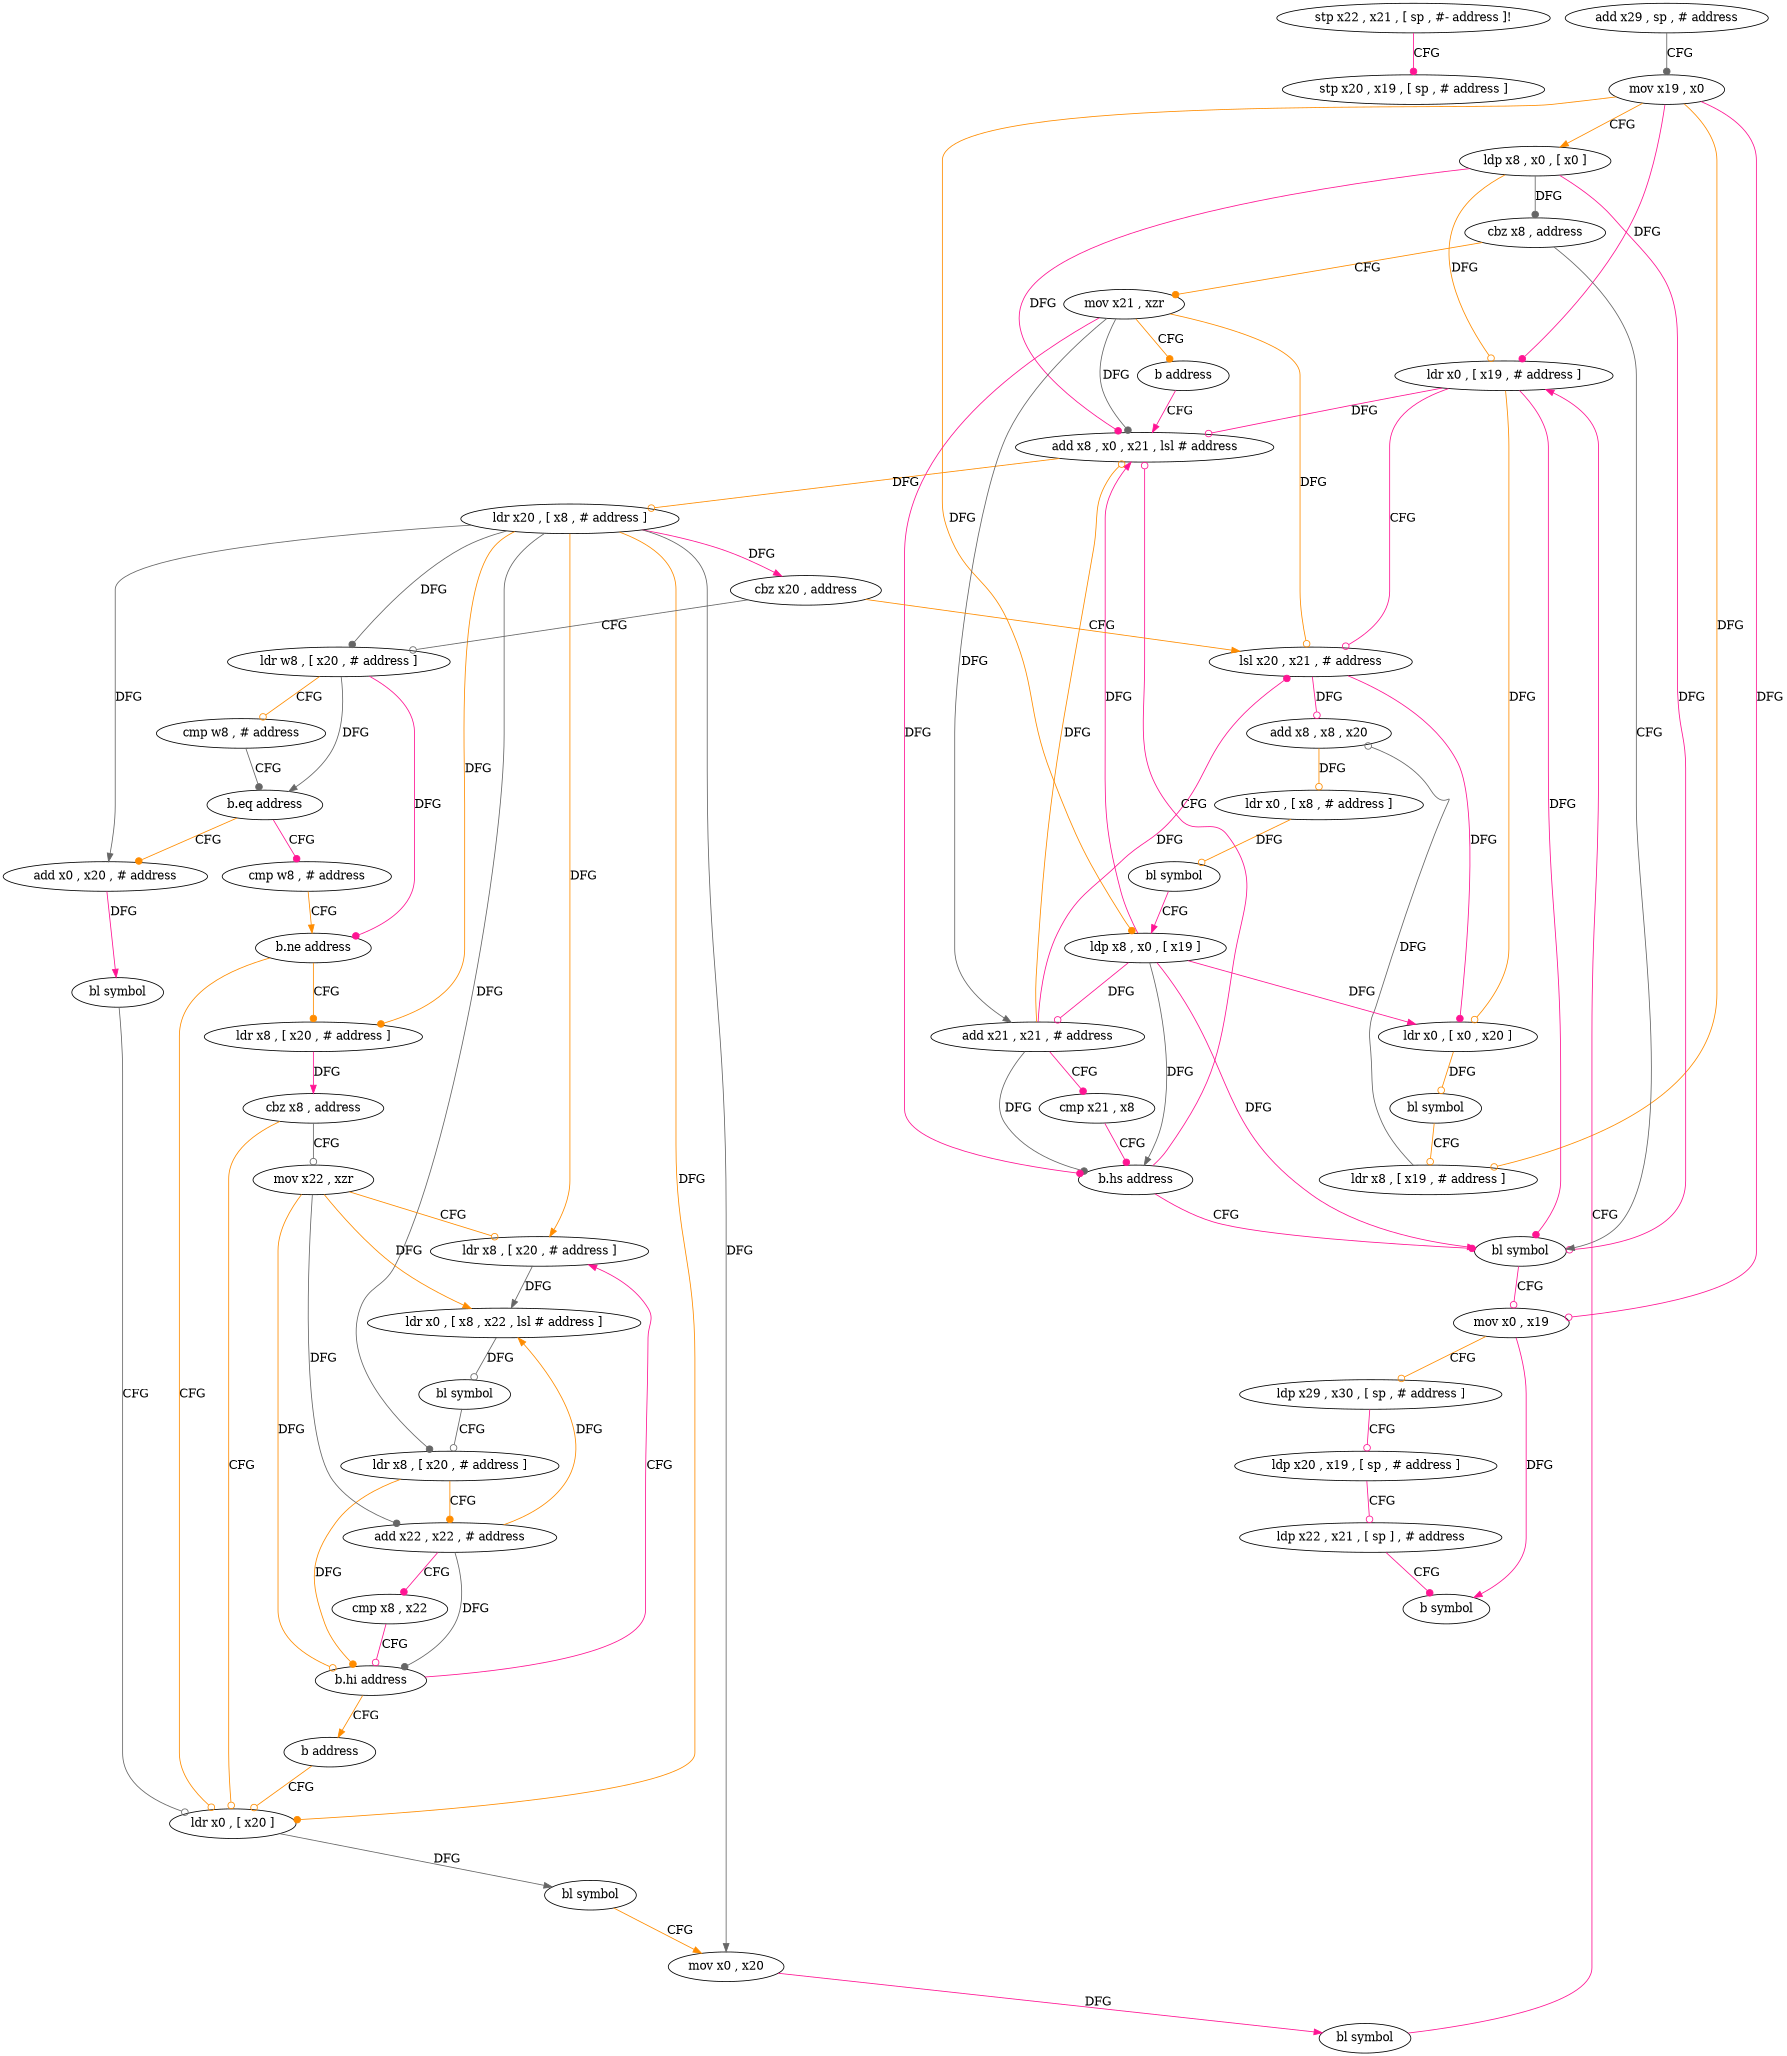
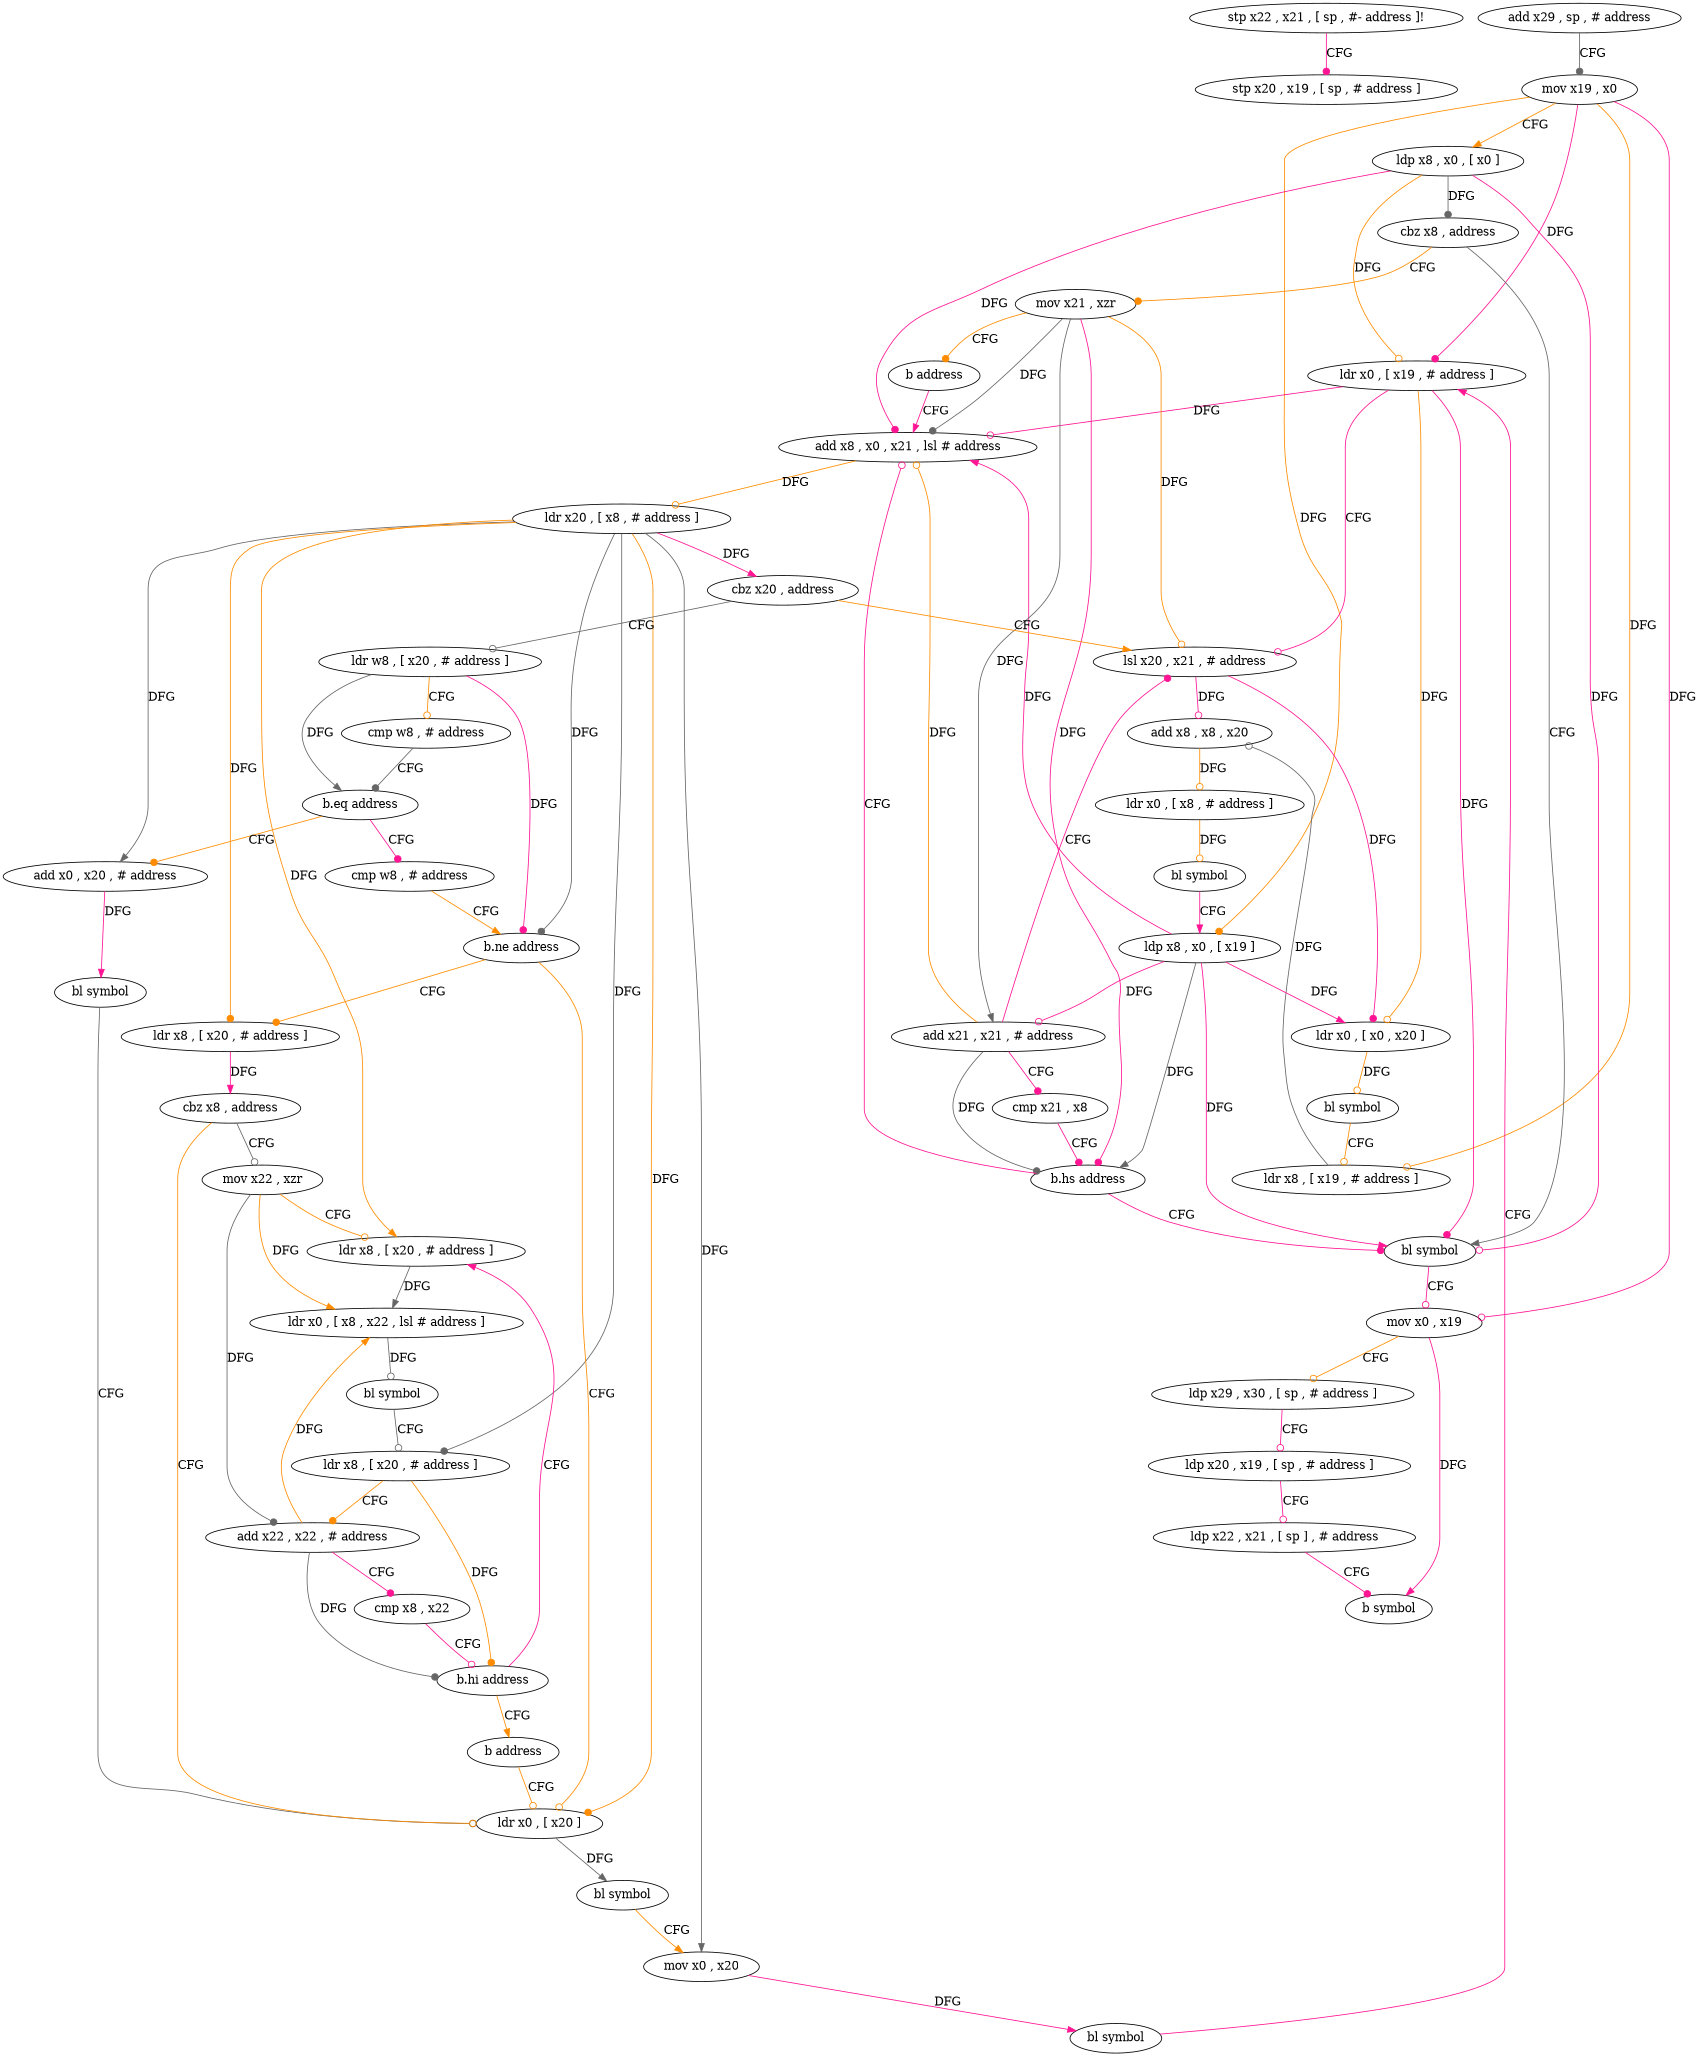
(422, 575) -> (571, 732)
(1170, 841) -> (1078, 841)
(278, 1440) -> none
